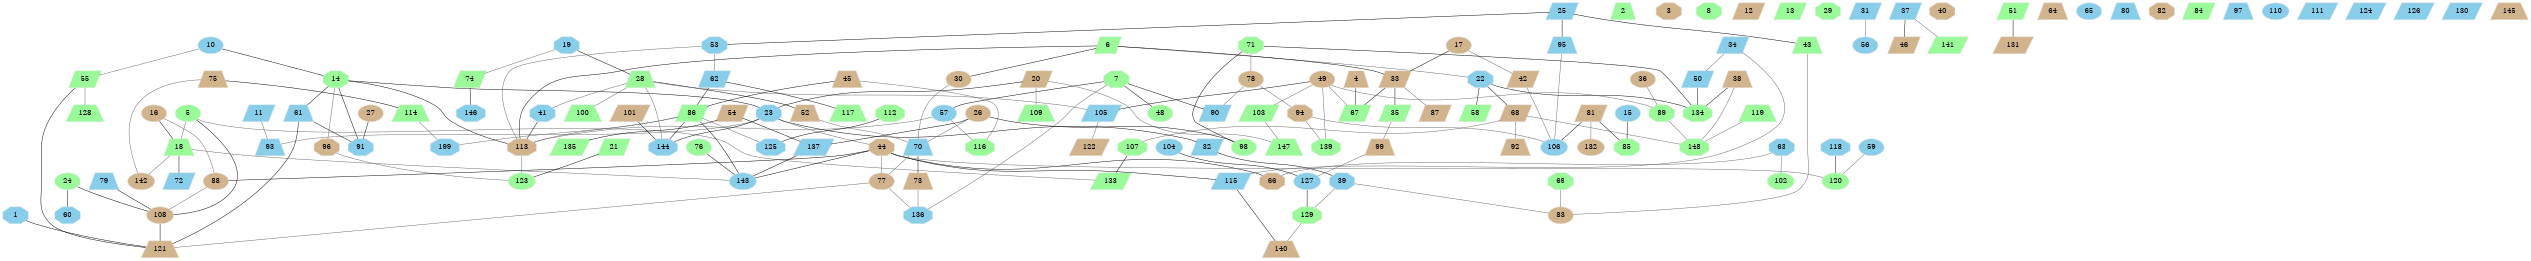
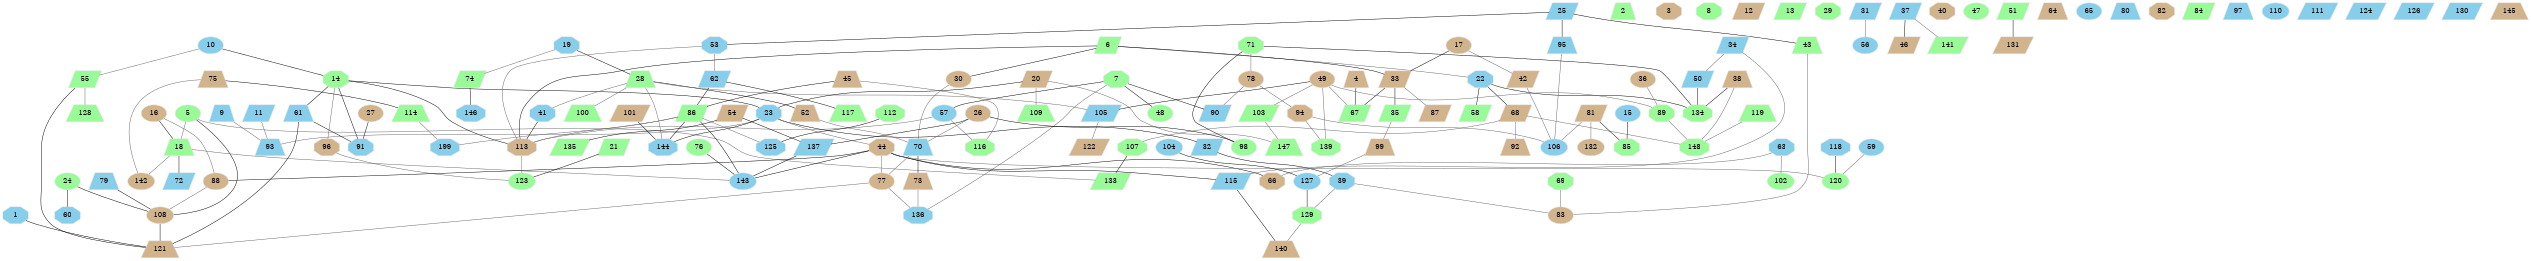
none -> (1976, 11)
none -> (222, 113)
(1572, 131) -> (1572, 131)
